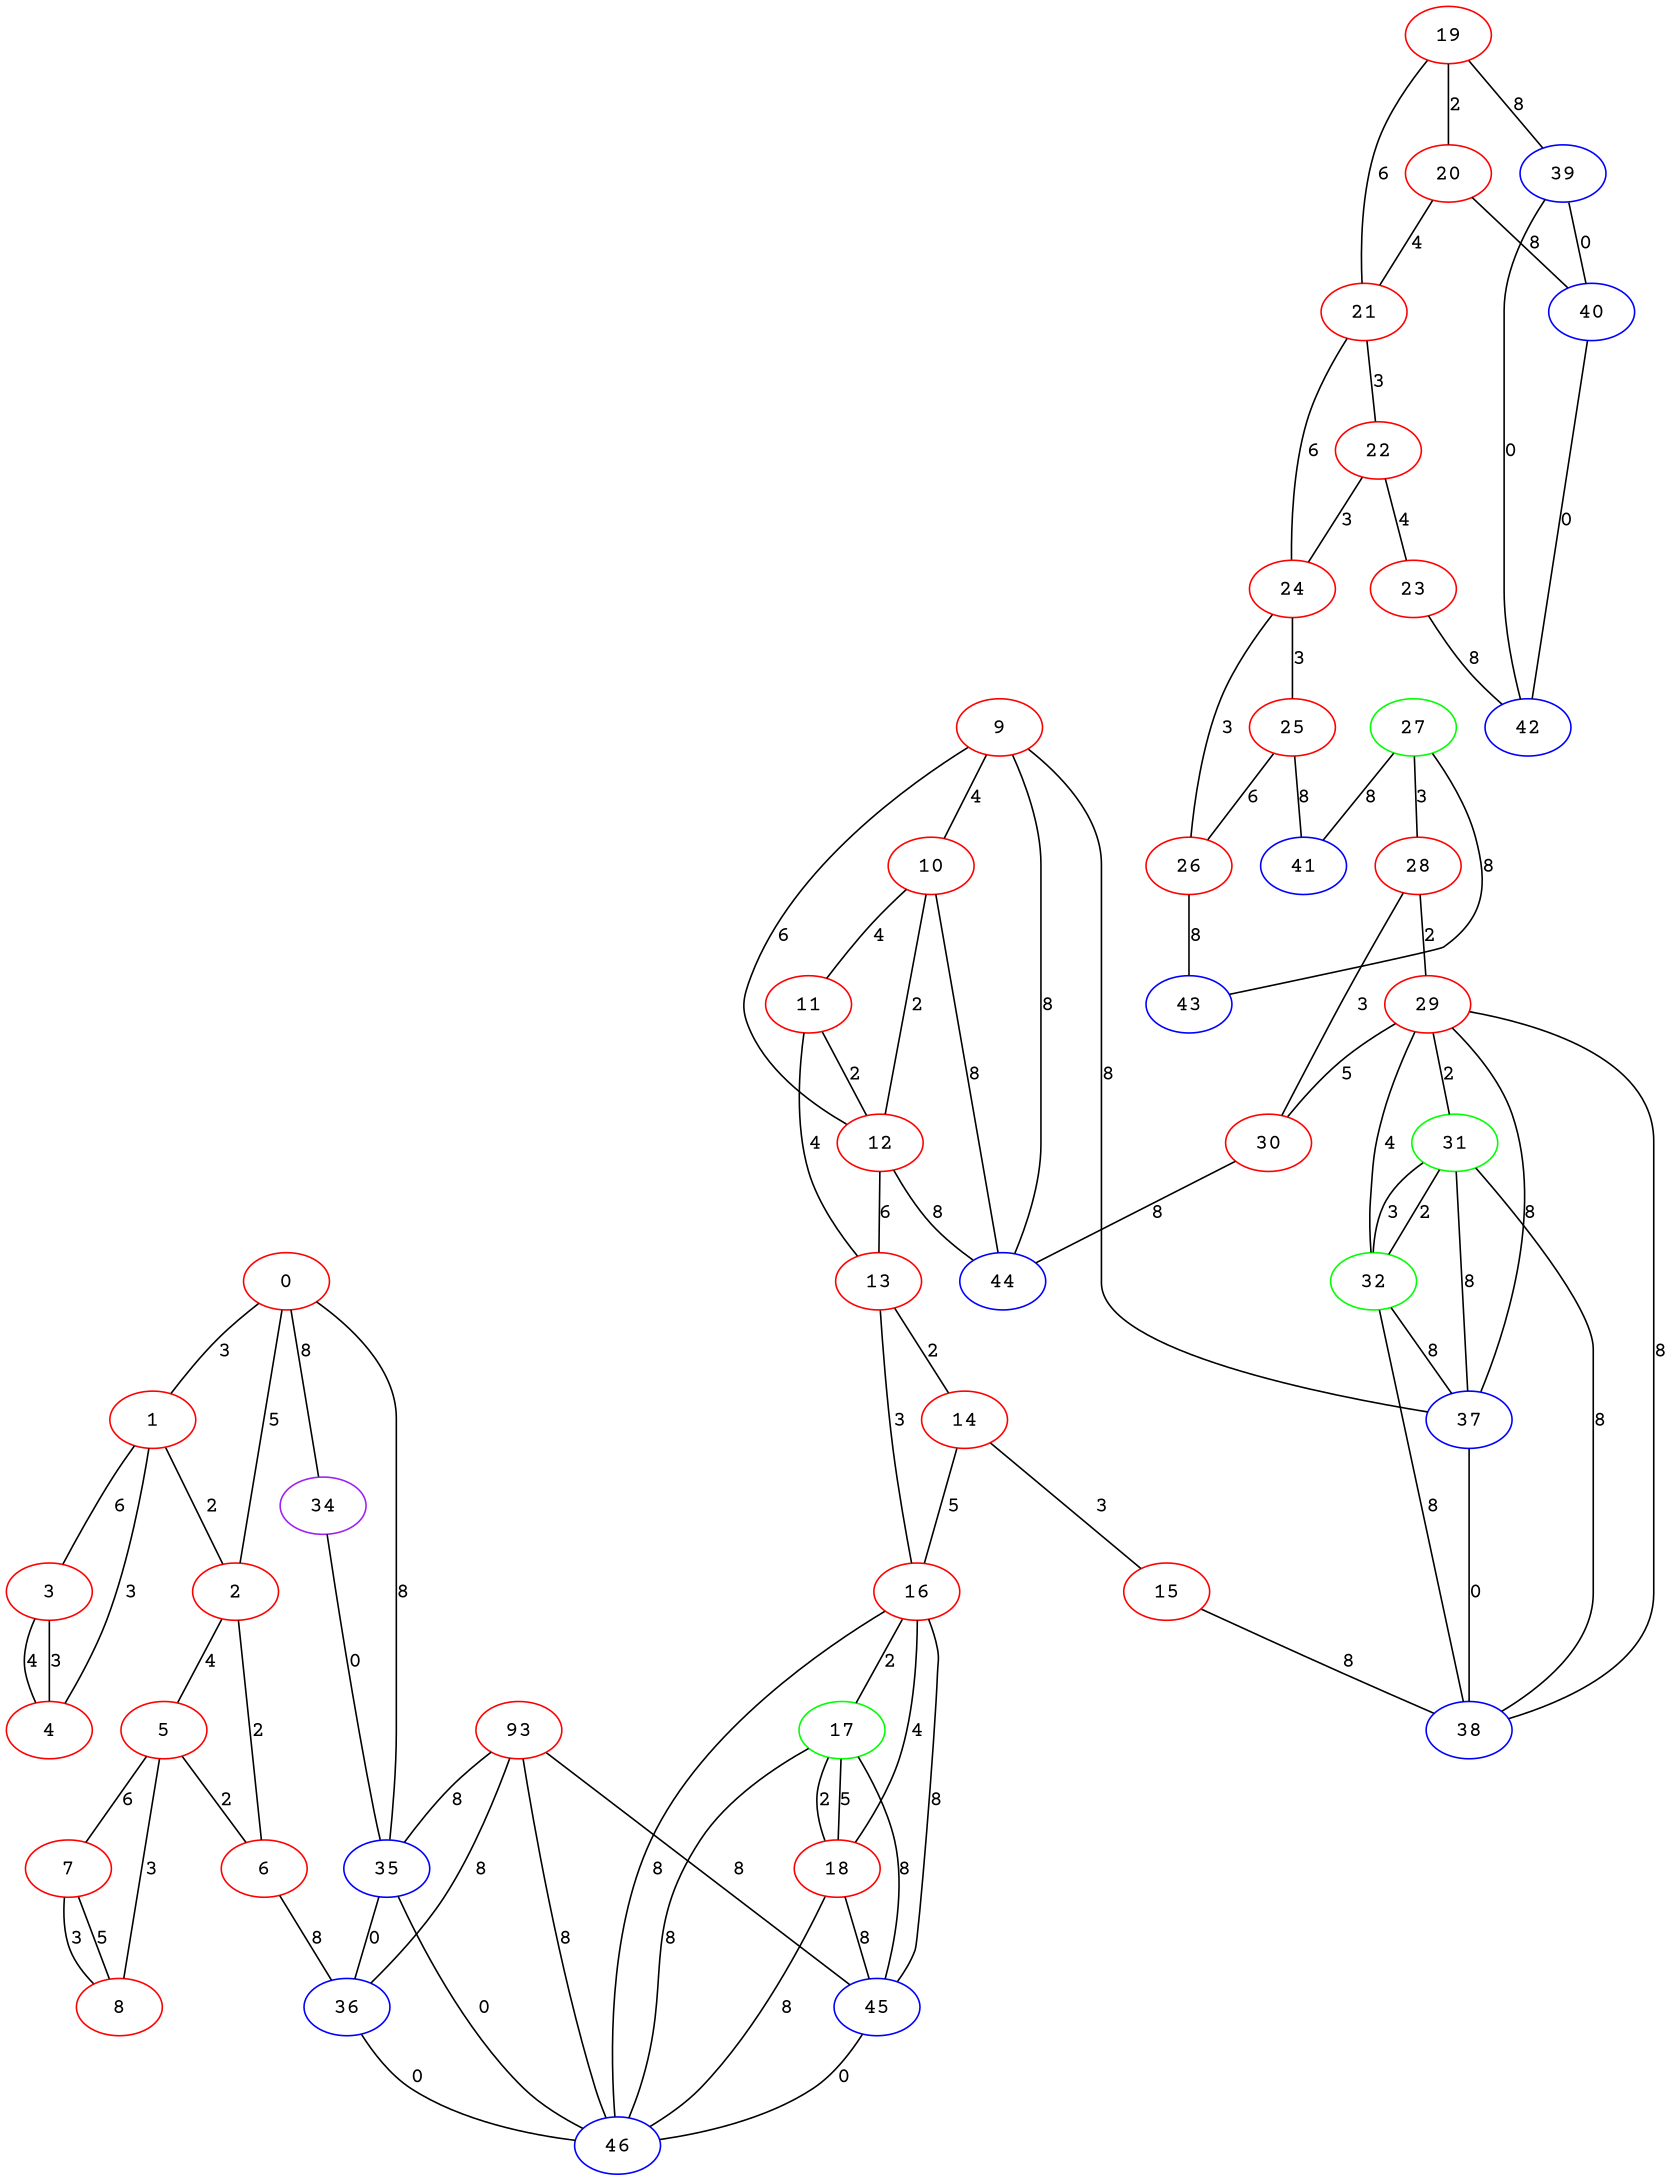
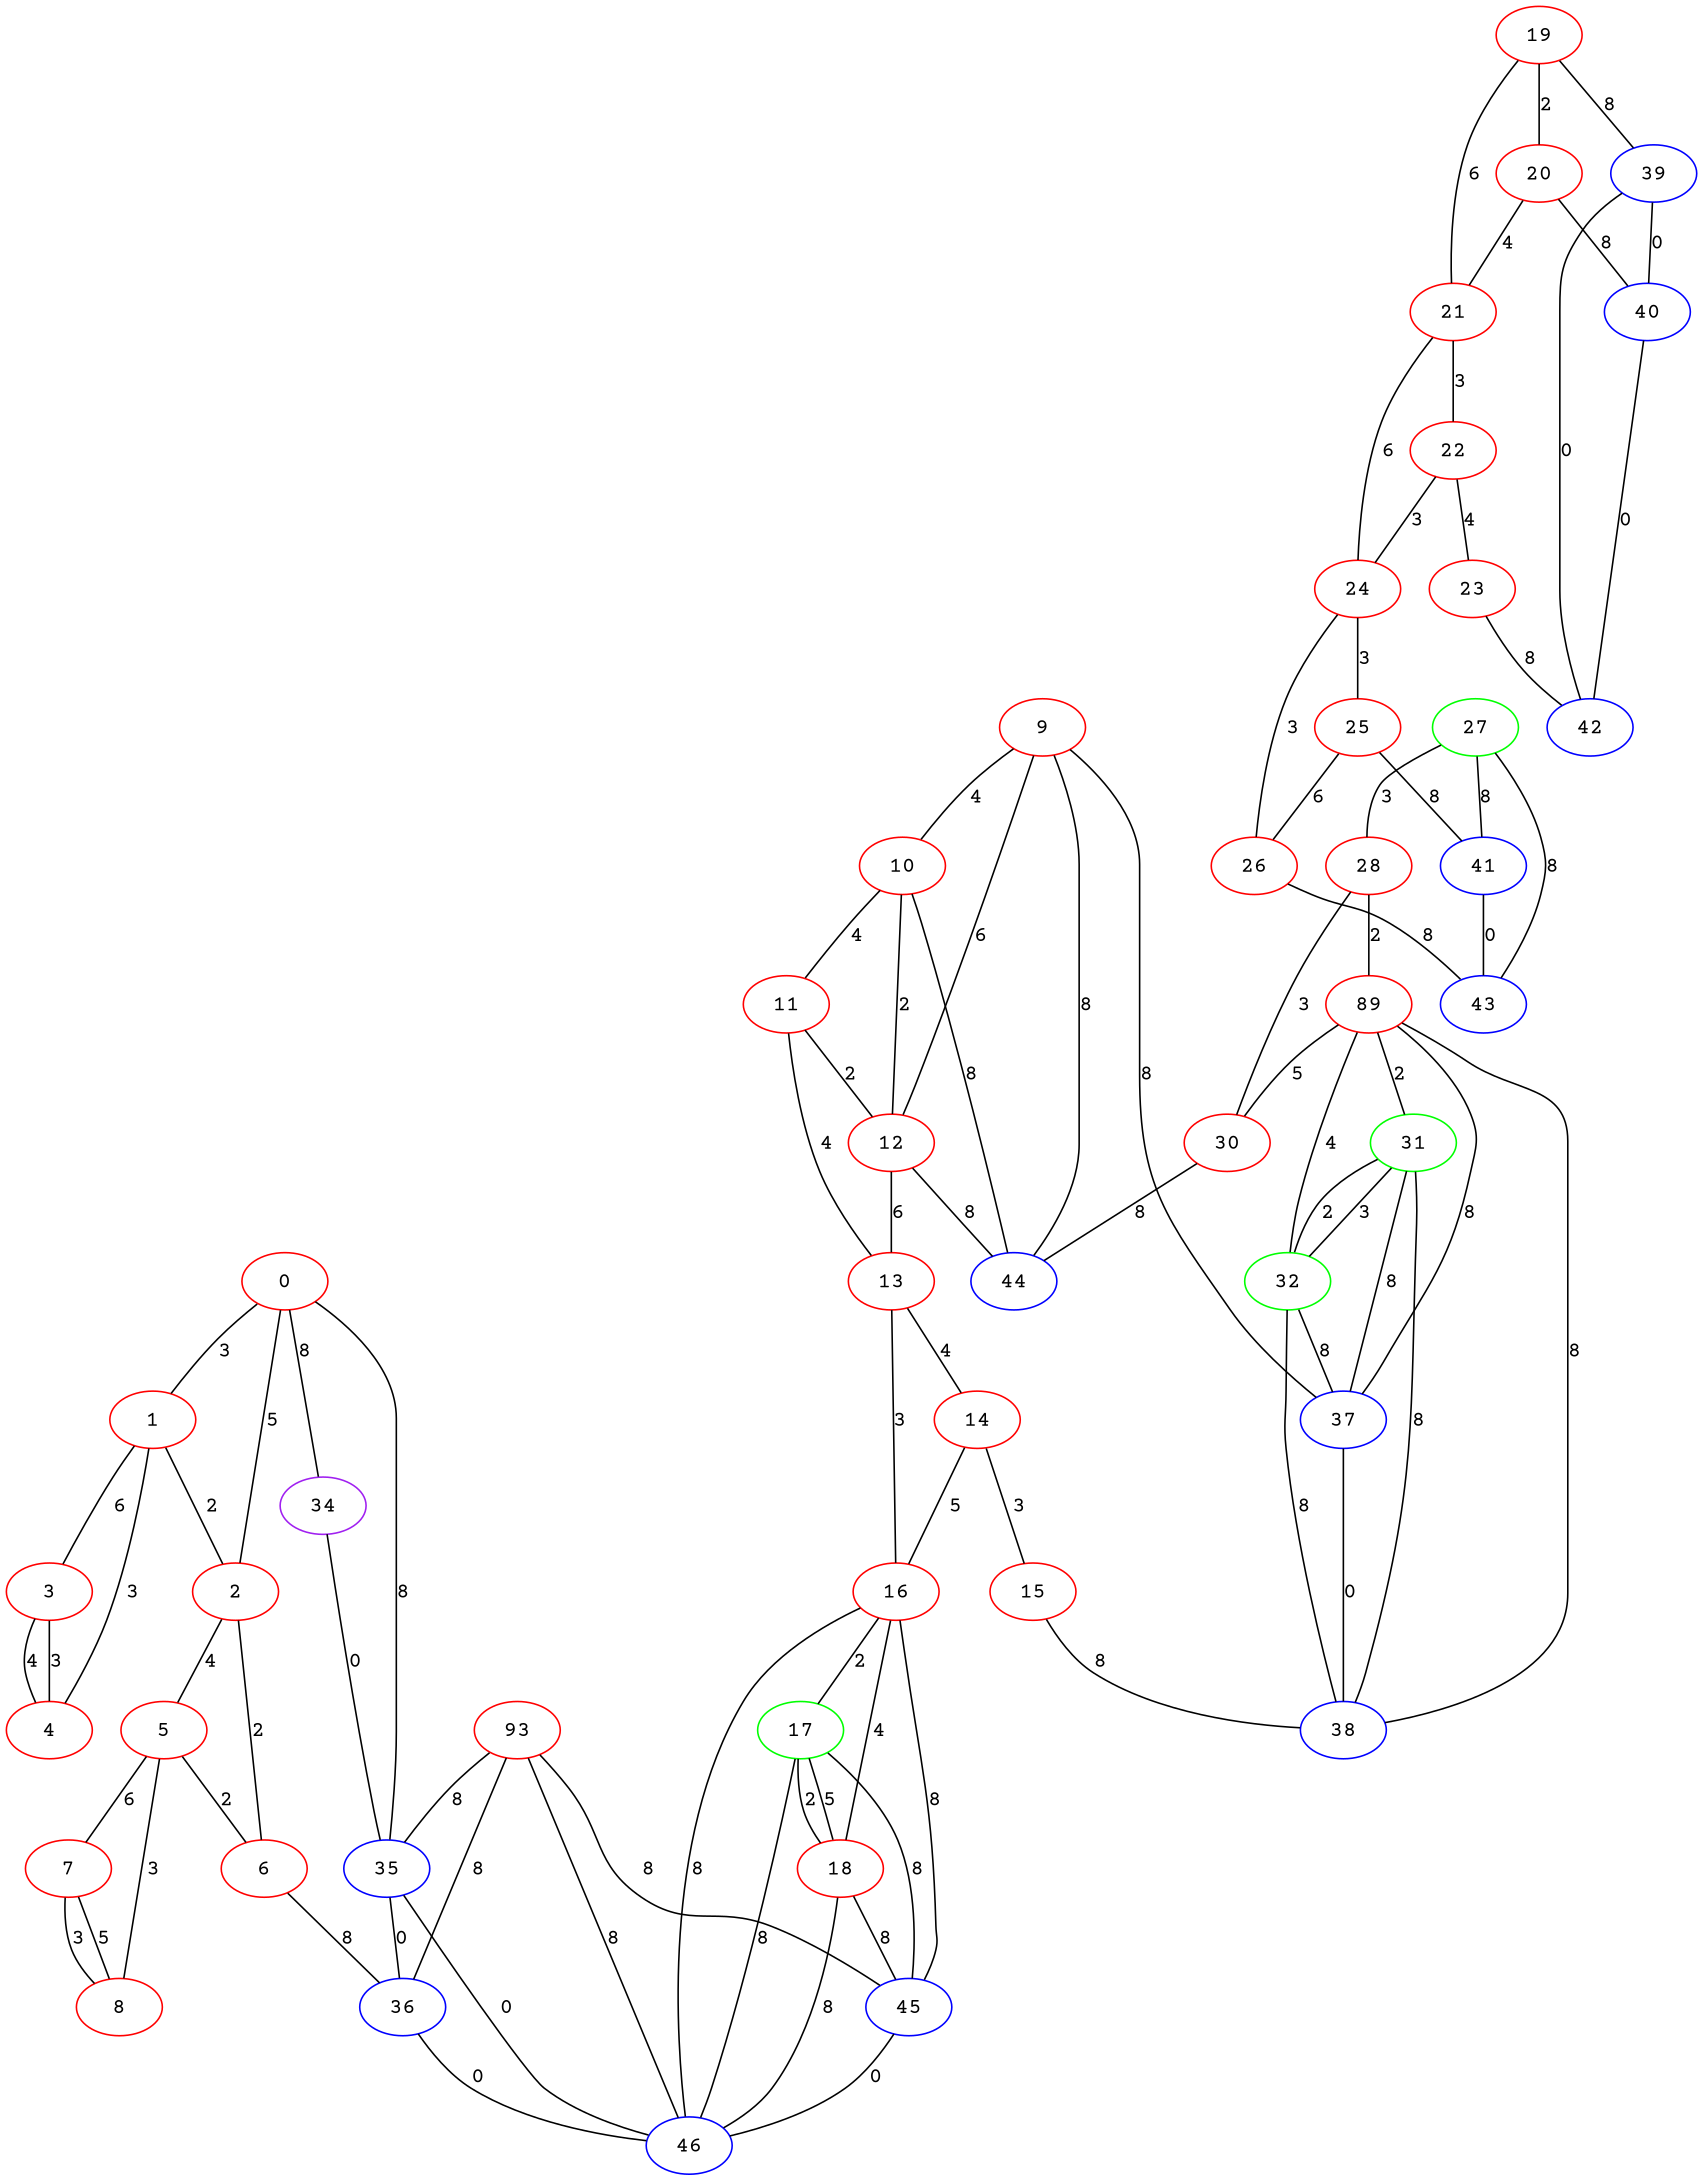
none -> (1483, 935)
(1428, 1004) -> (1369, 1004)
(934, 1351) -> (946, 1351)
